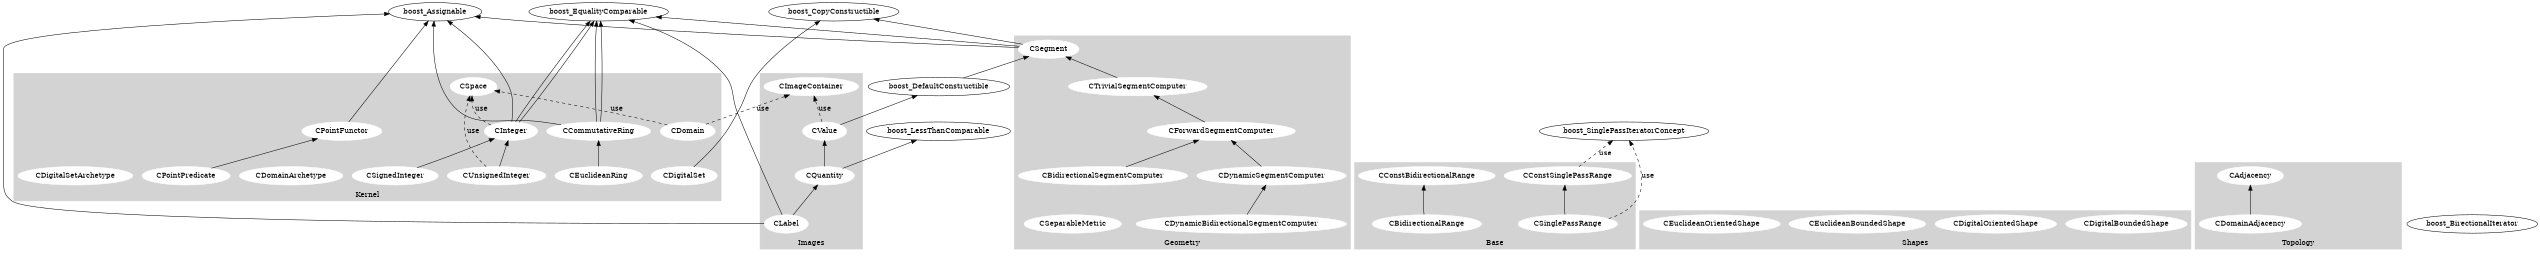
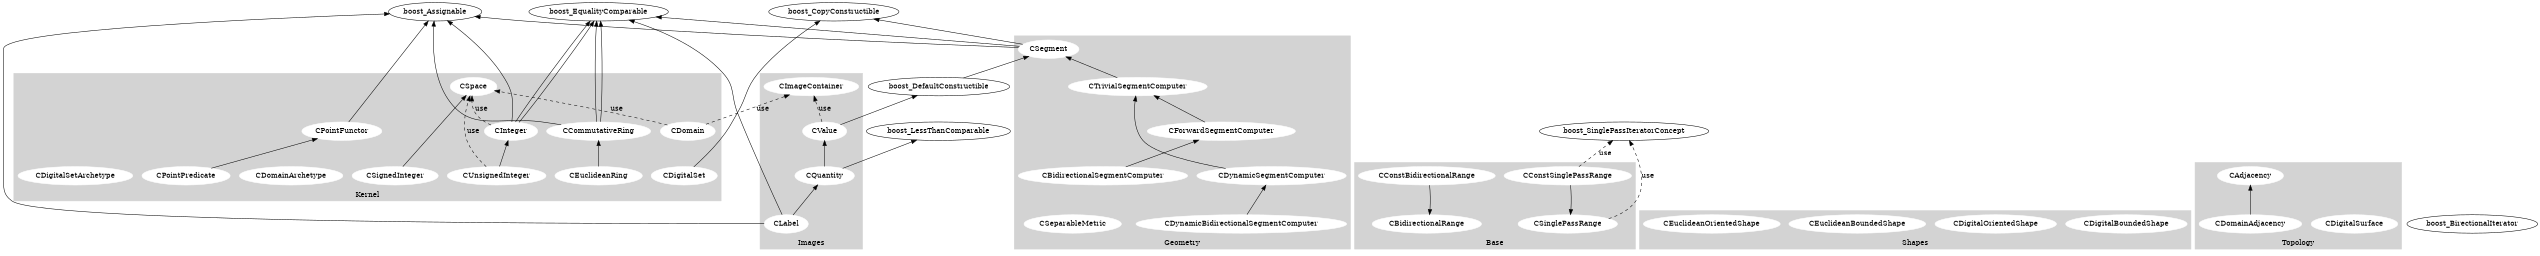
(453, 155) -> (433, 133)
(1248, 155) -> (1169, 155)
(1423, 202) -> (1430, 197)
(1564, 202) -> (1571, 197)
none -> (2354, 224)
